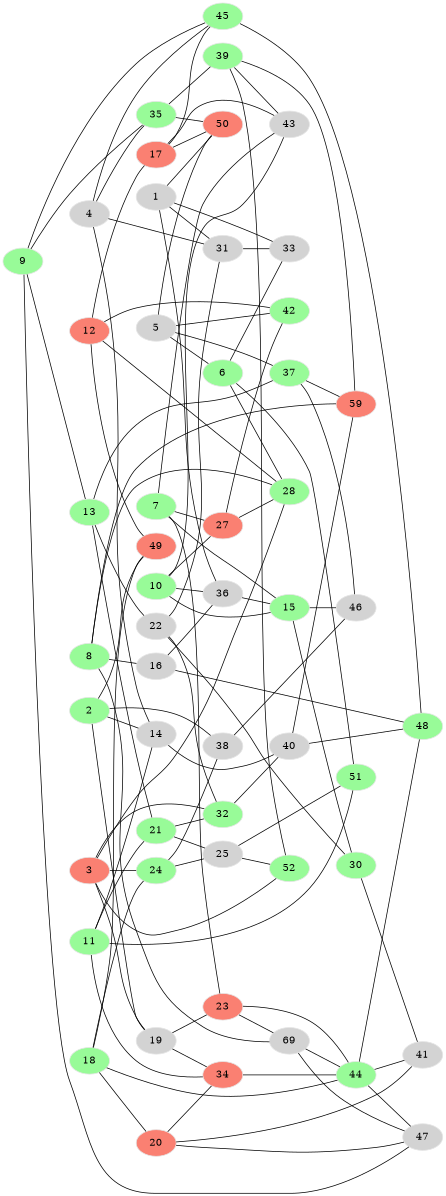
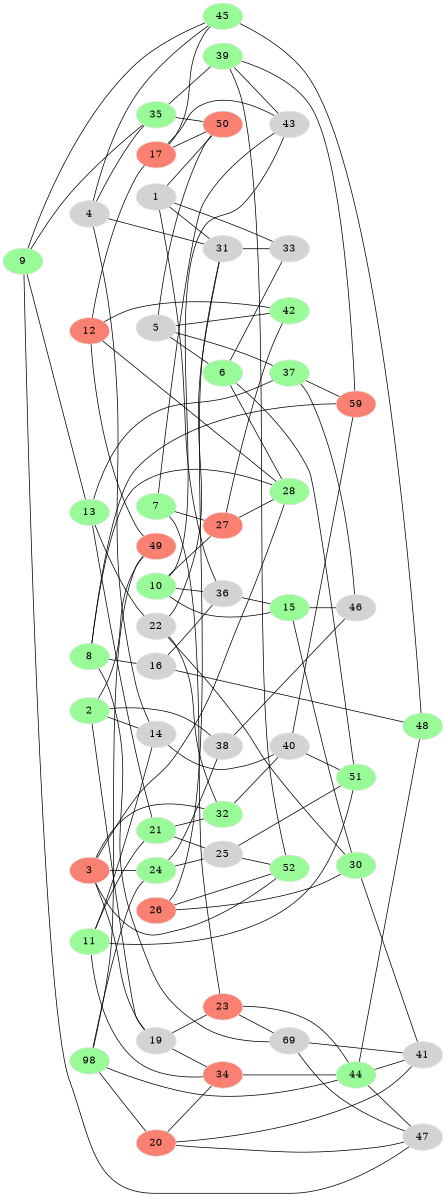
(221, 559) -> none
(356, 736) -> (322, 761)
none -> (156, 911)
(323, 1058) -> (356, 1048)
(90, 1061) -> (90, 1061)
